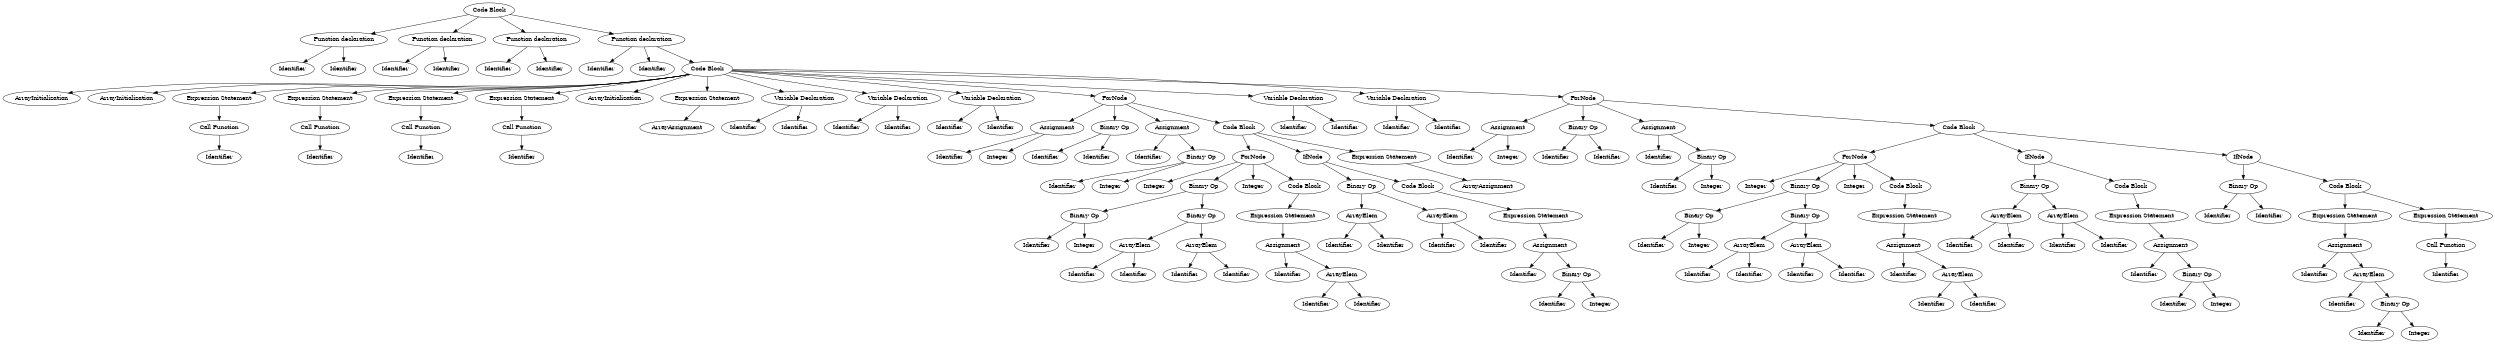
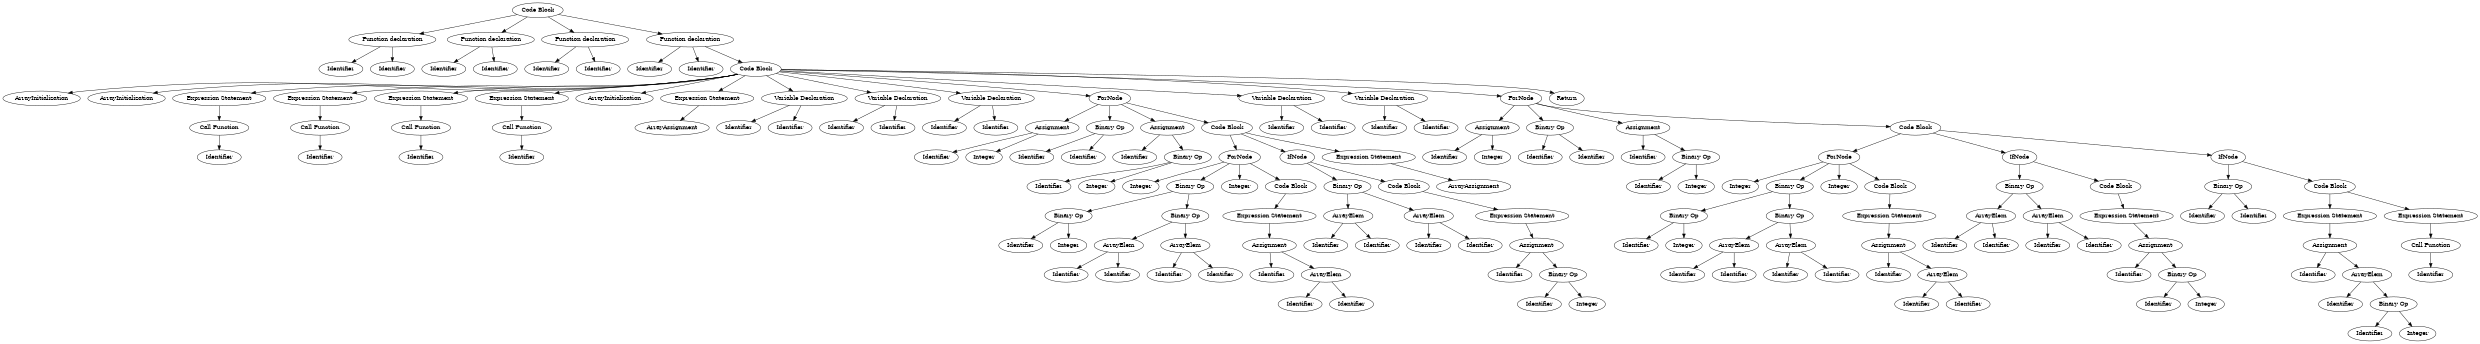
none -> (1567, 98)
